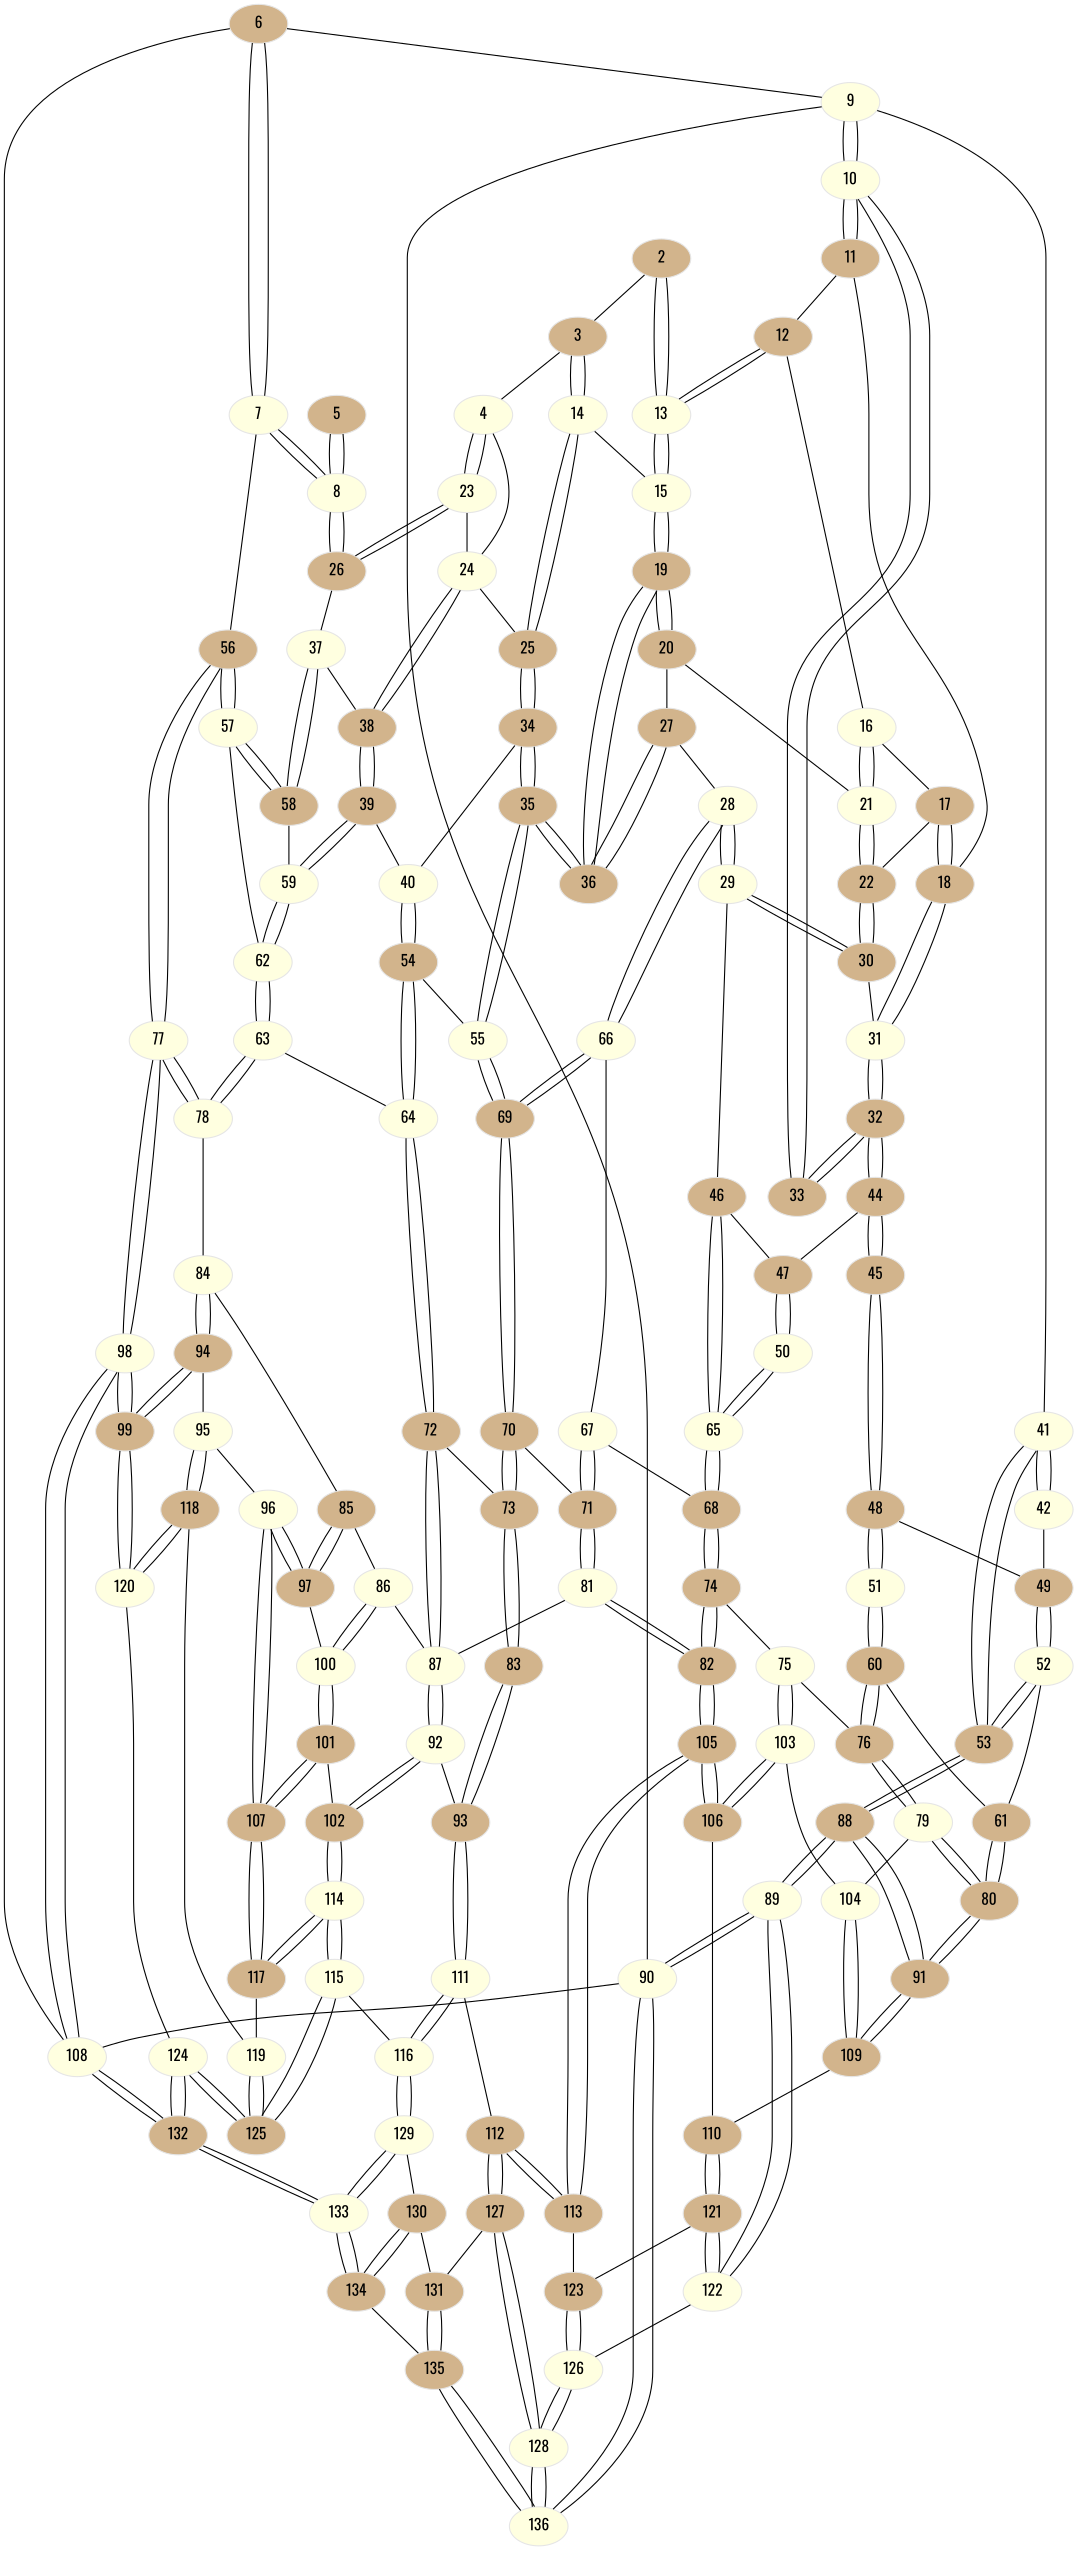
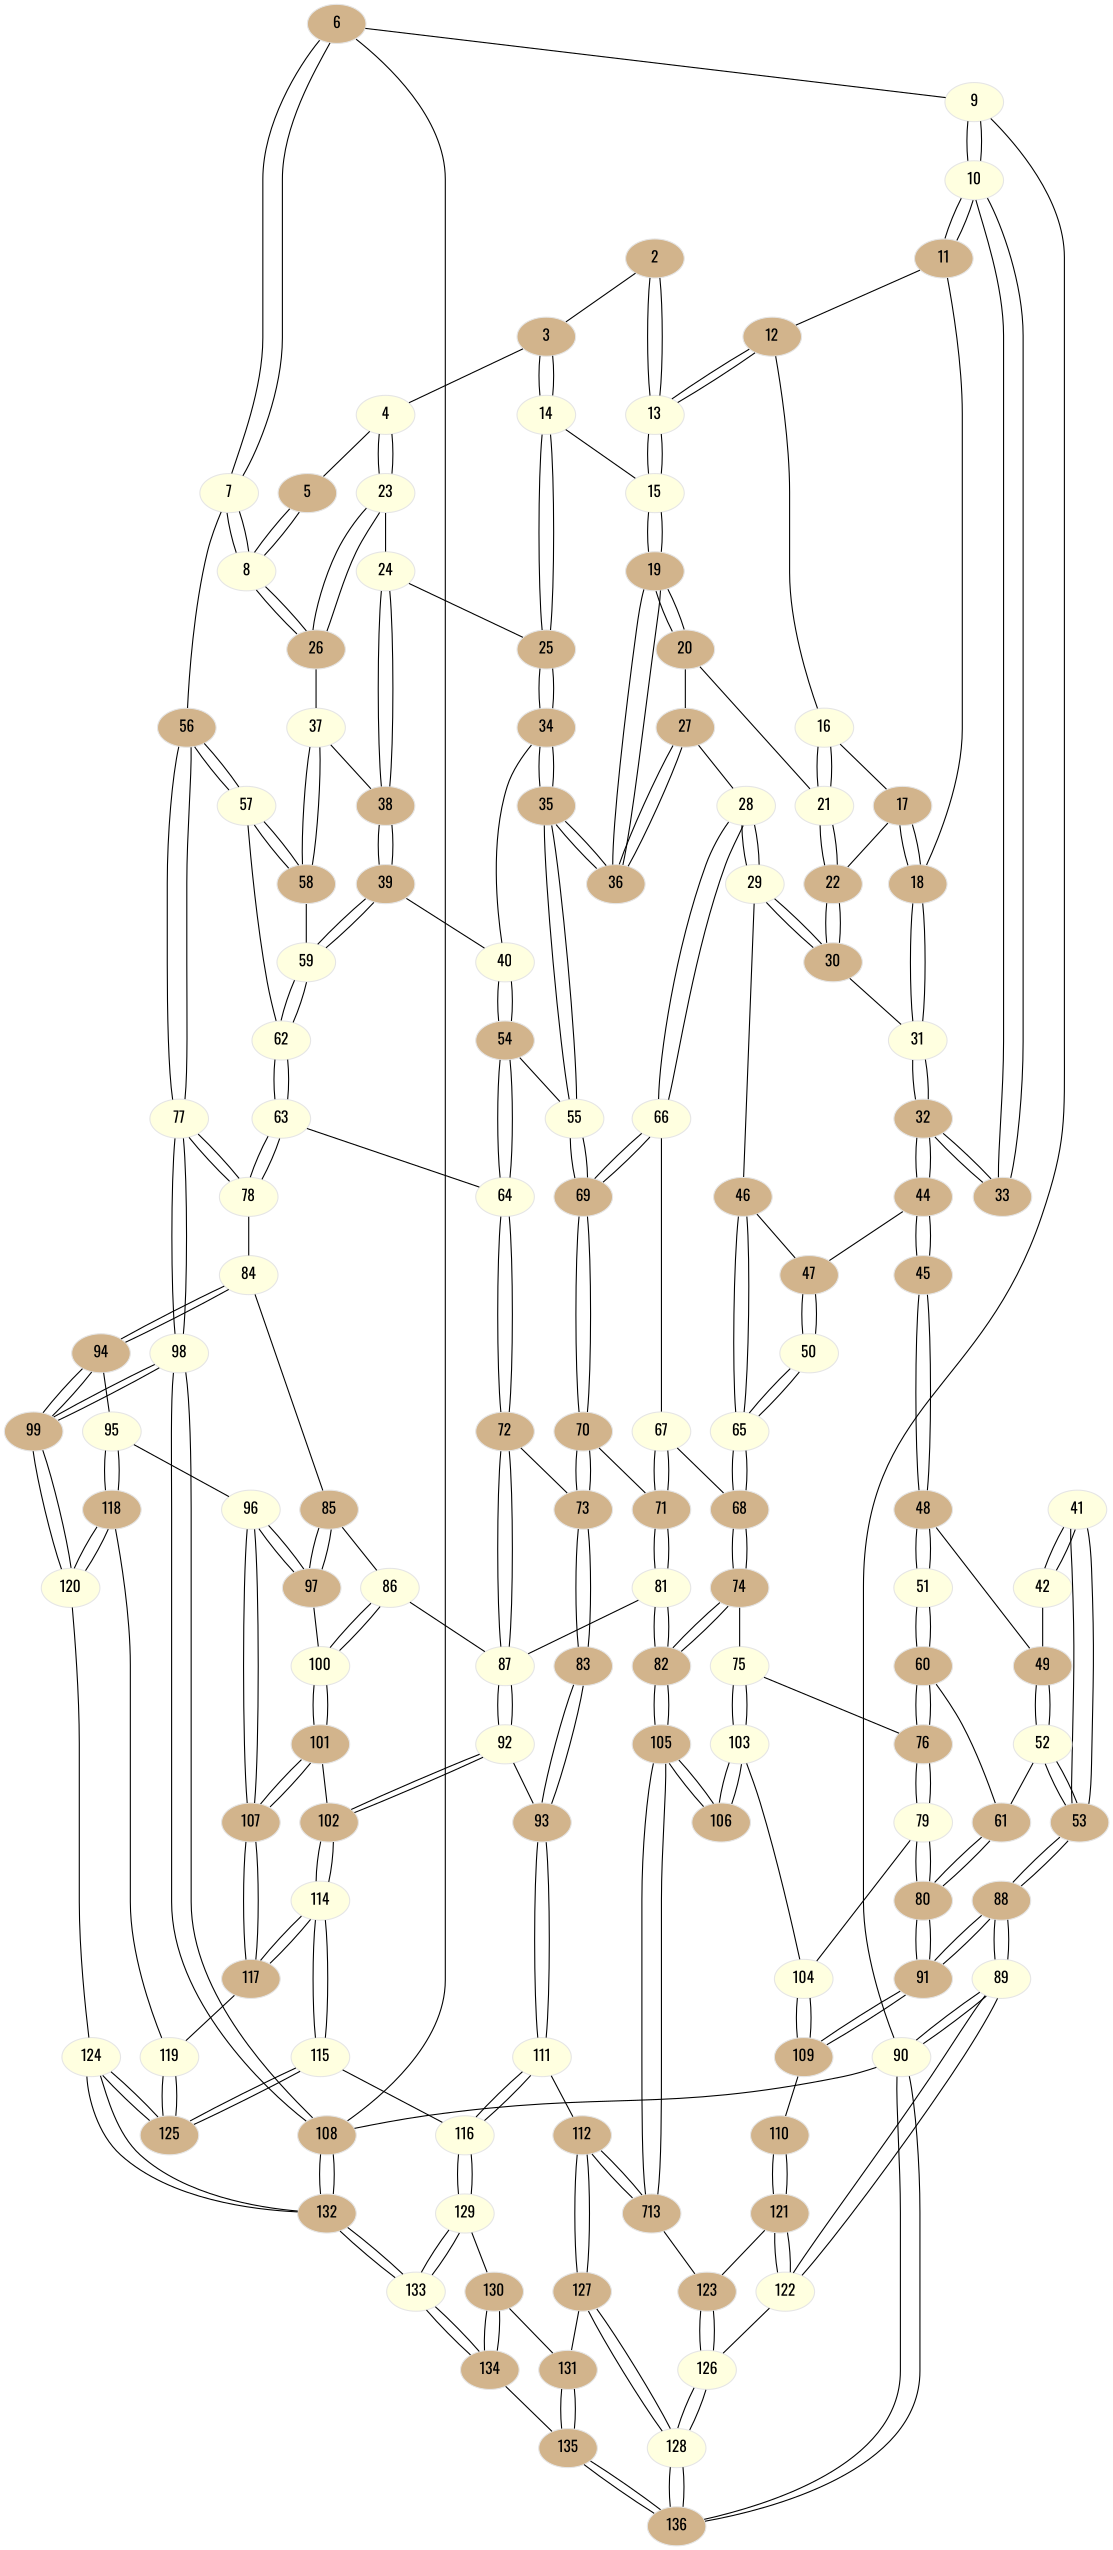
(509, 496) -> (347, 454)
(1046, 716) -> none
(712, 1979) -> none
(77, 2057) -> (327, 2135)
(573, 2213) -> (652, 2213)
(539, 2526) -> (677, 2526)
